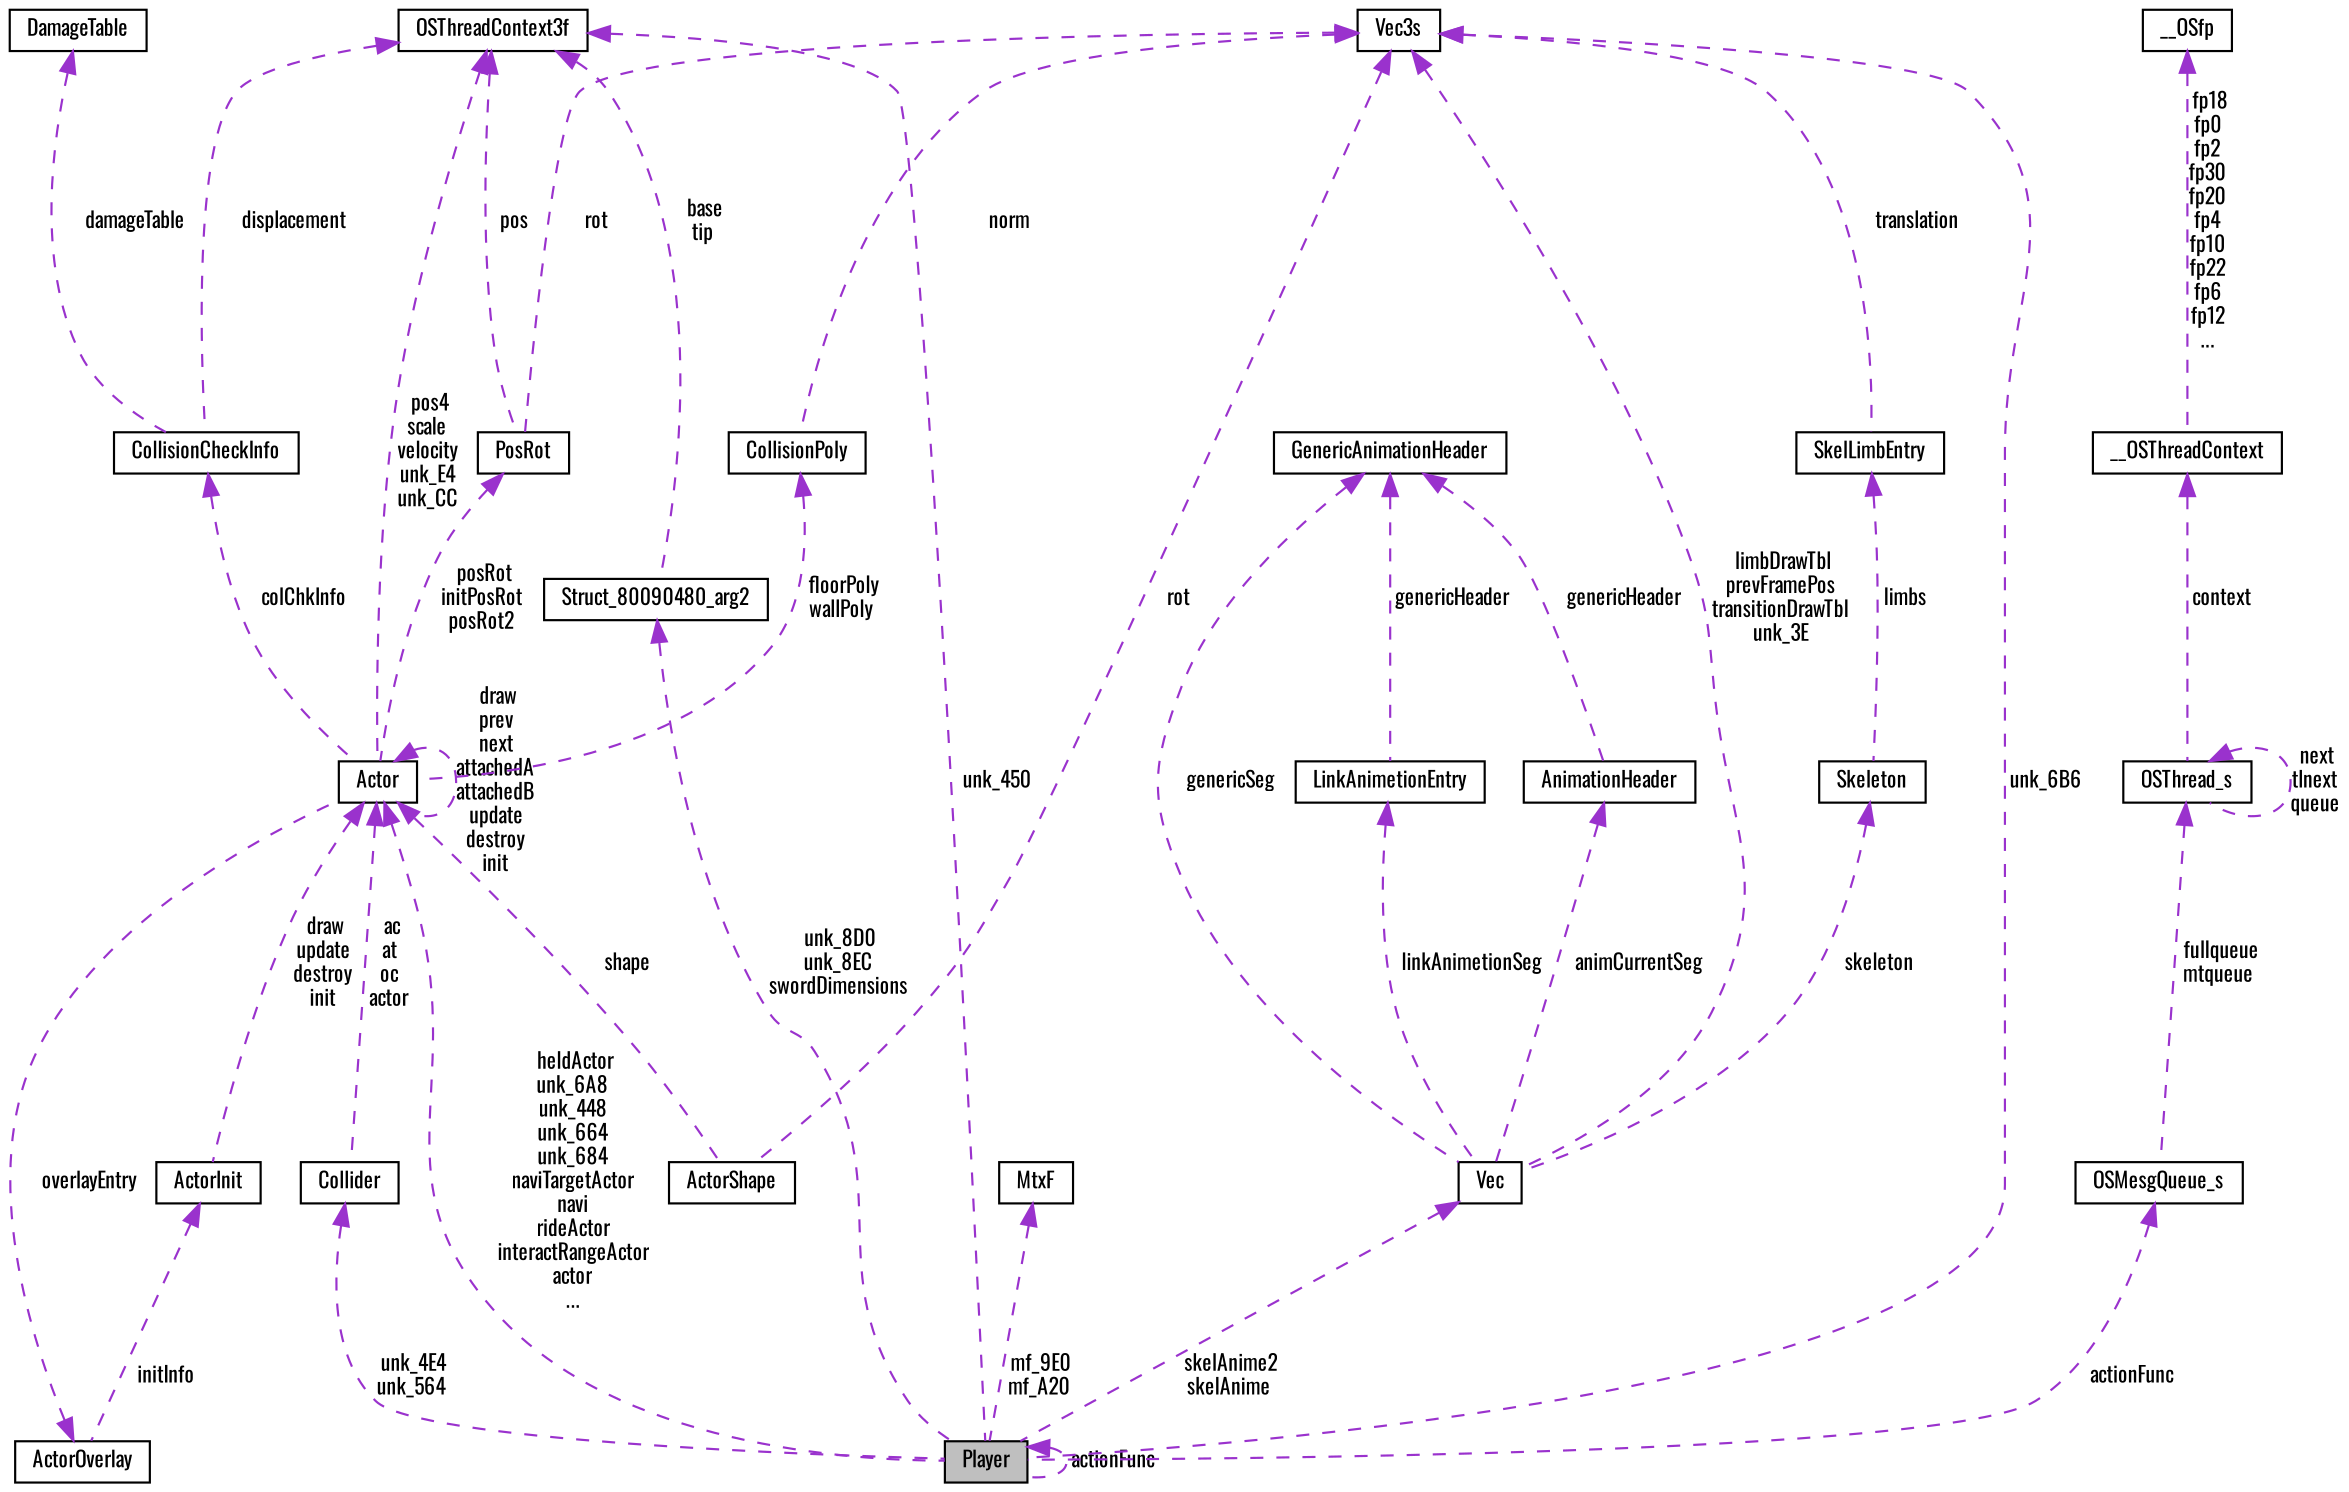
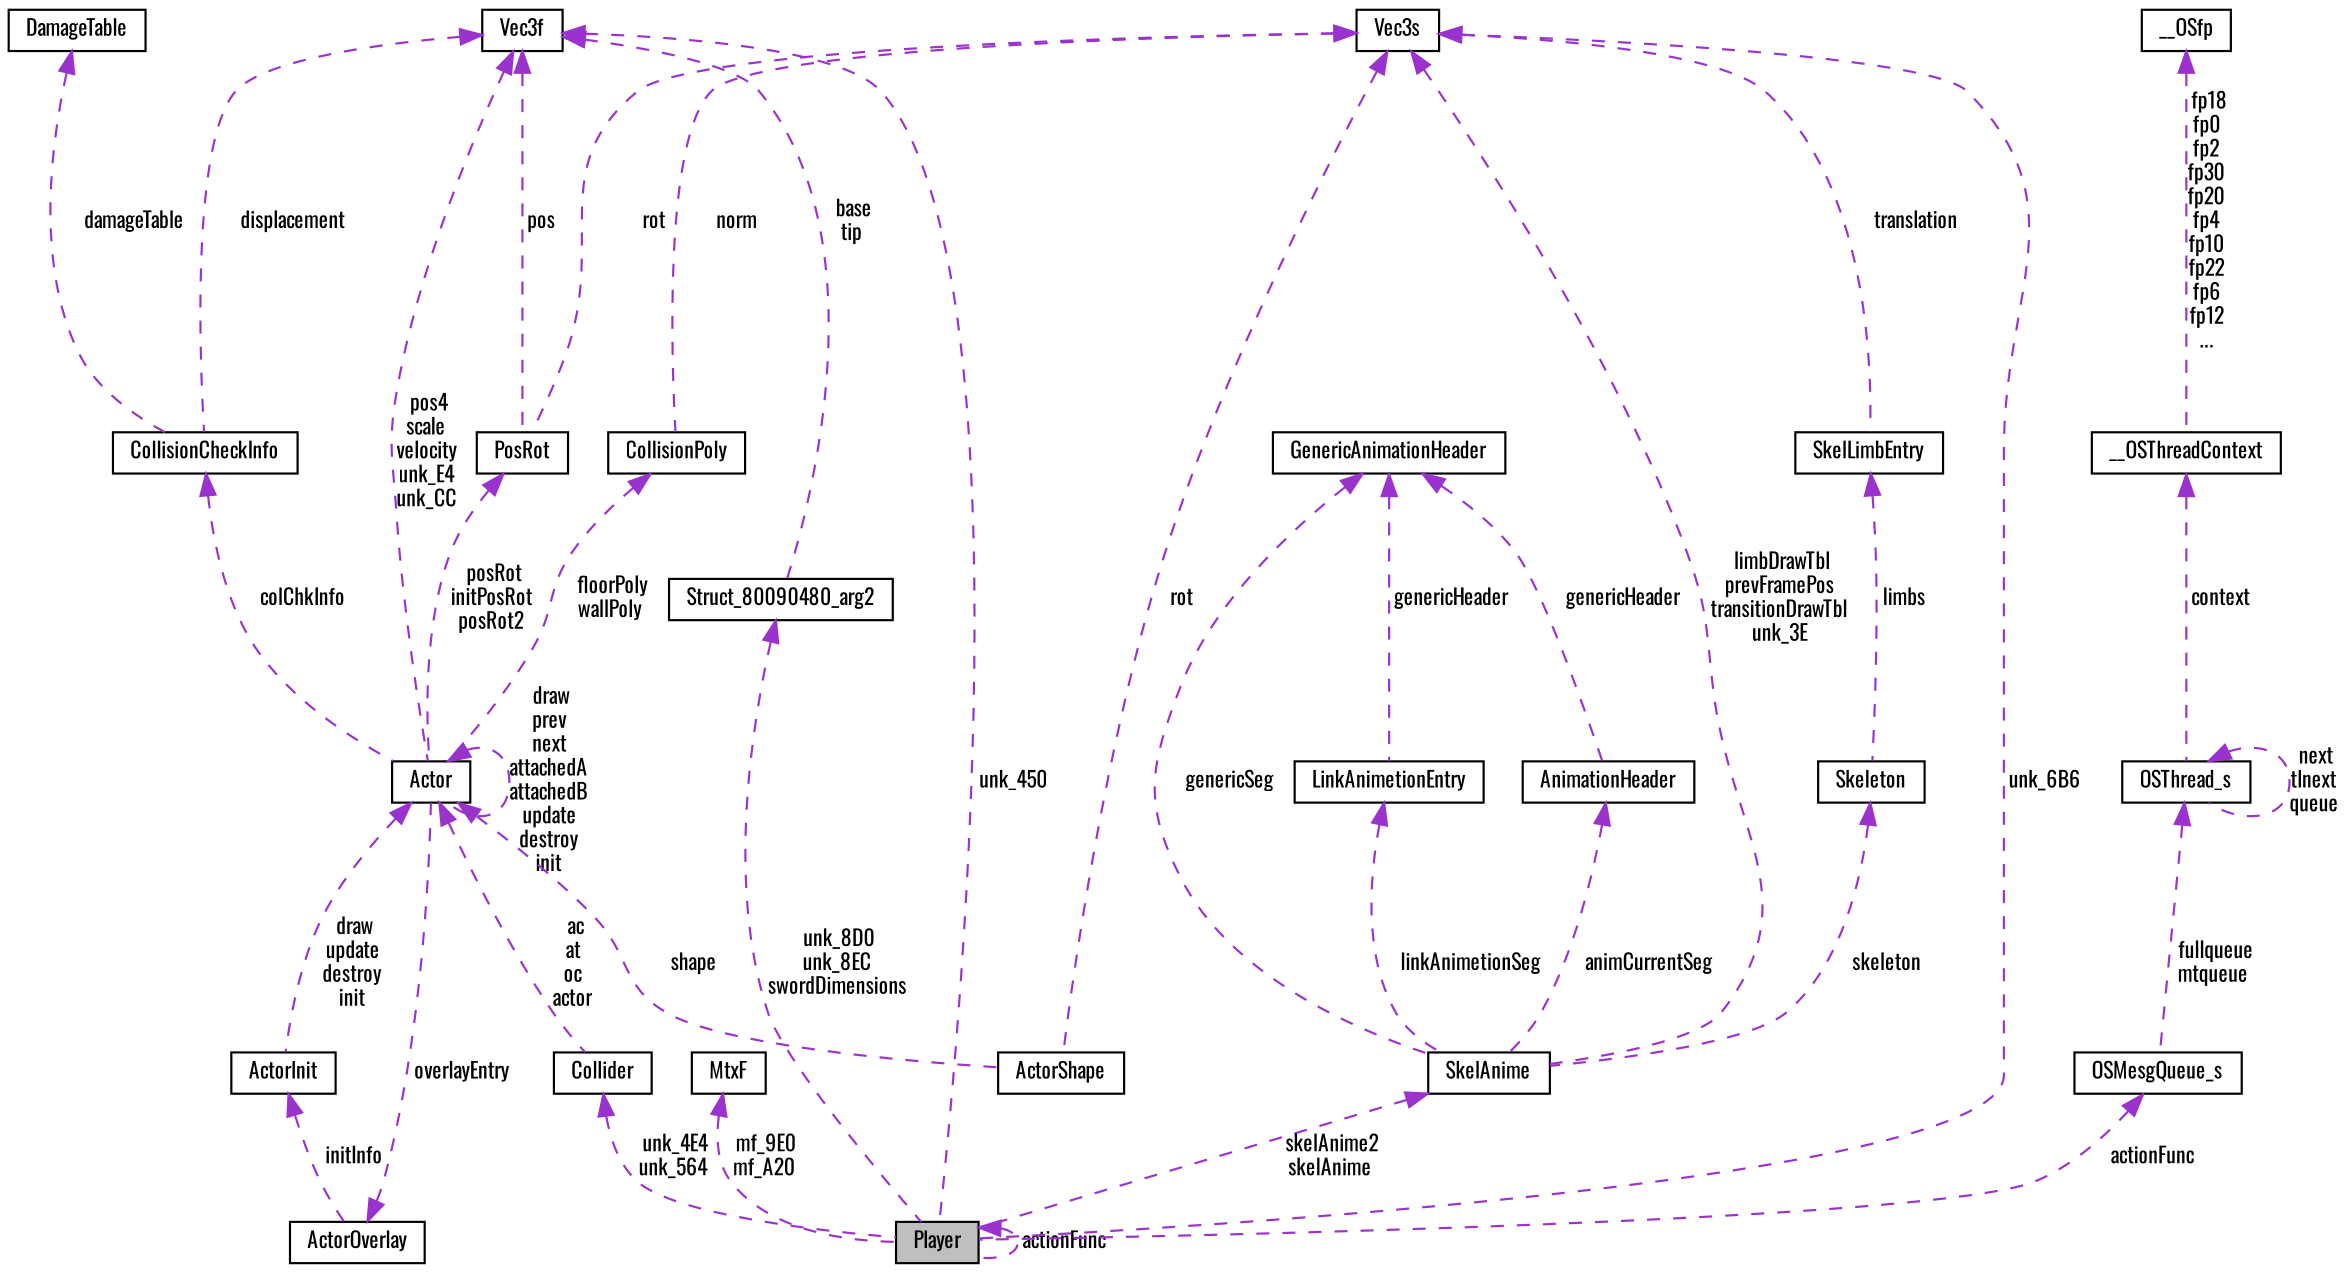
(493, 30) -> (522, 30)
(1490, 1183) -> (1489, 1073)
(488, 1302) -> none
